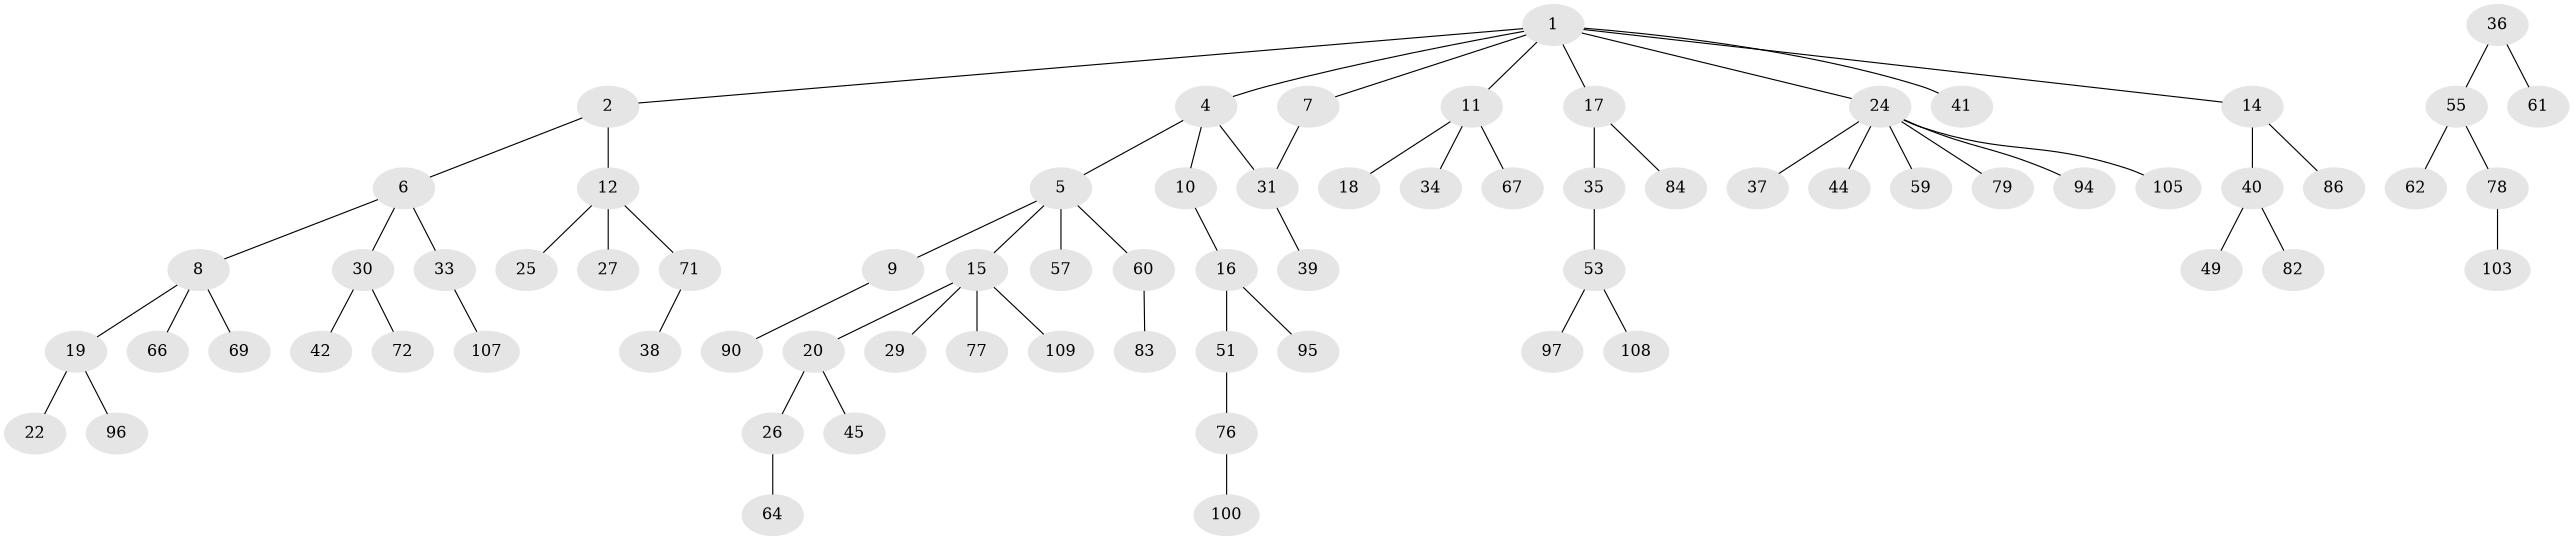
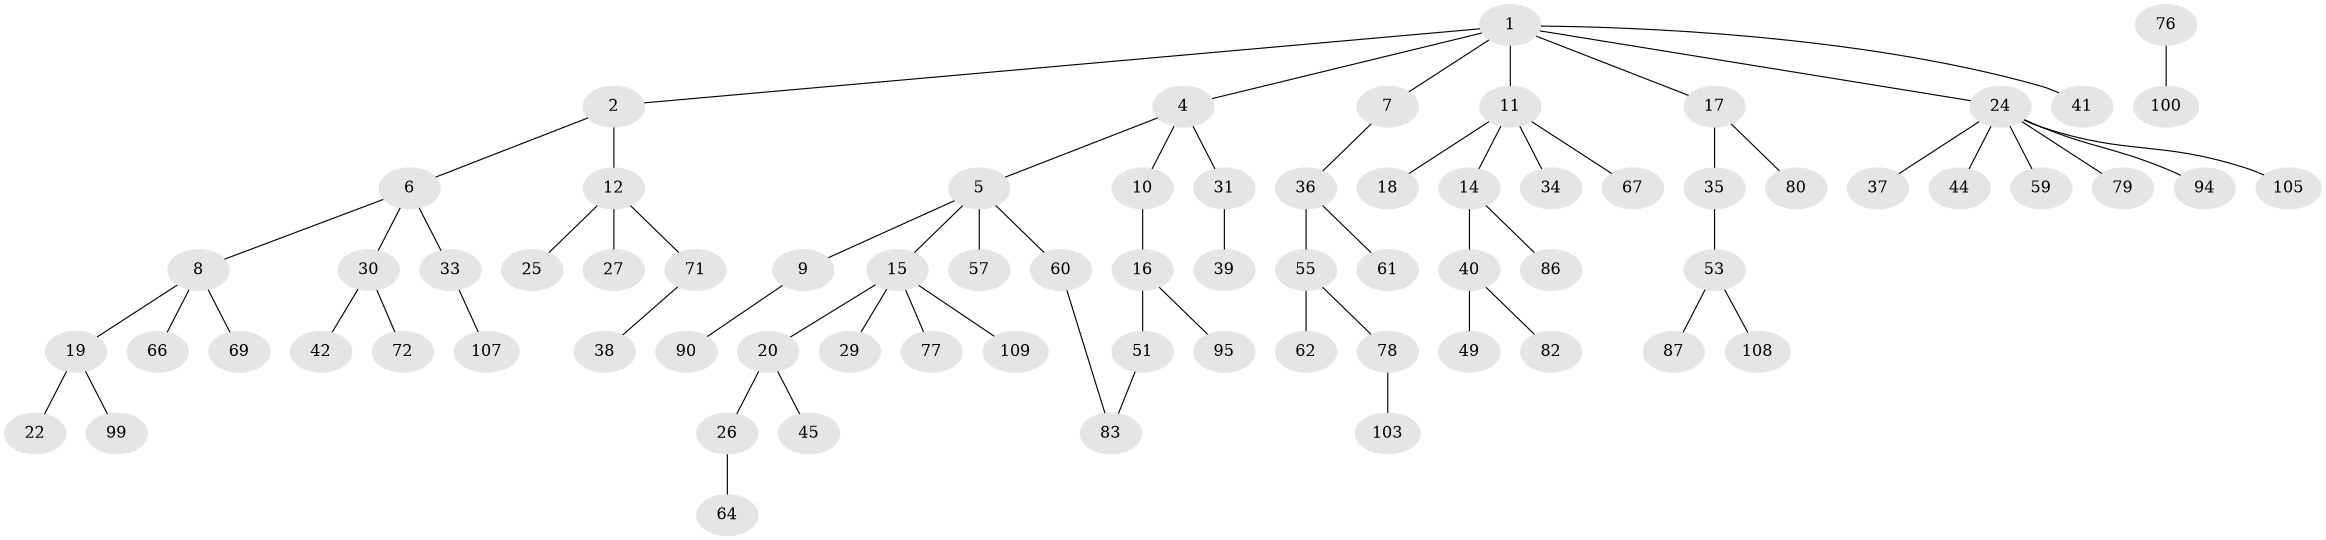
(1903, 66) -> (1490, 148)
(1288, 148) -> (1347, 147)
(1676, 188) -> (1796, 188)
(1552, 352) -> (1674, 352)
(1227, 393) -> (1127, 393)
(117, 433) -> (117, 433)
